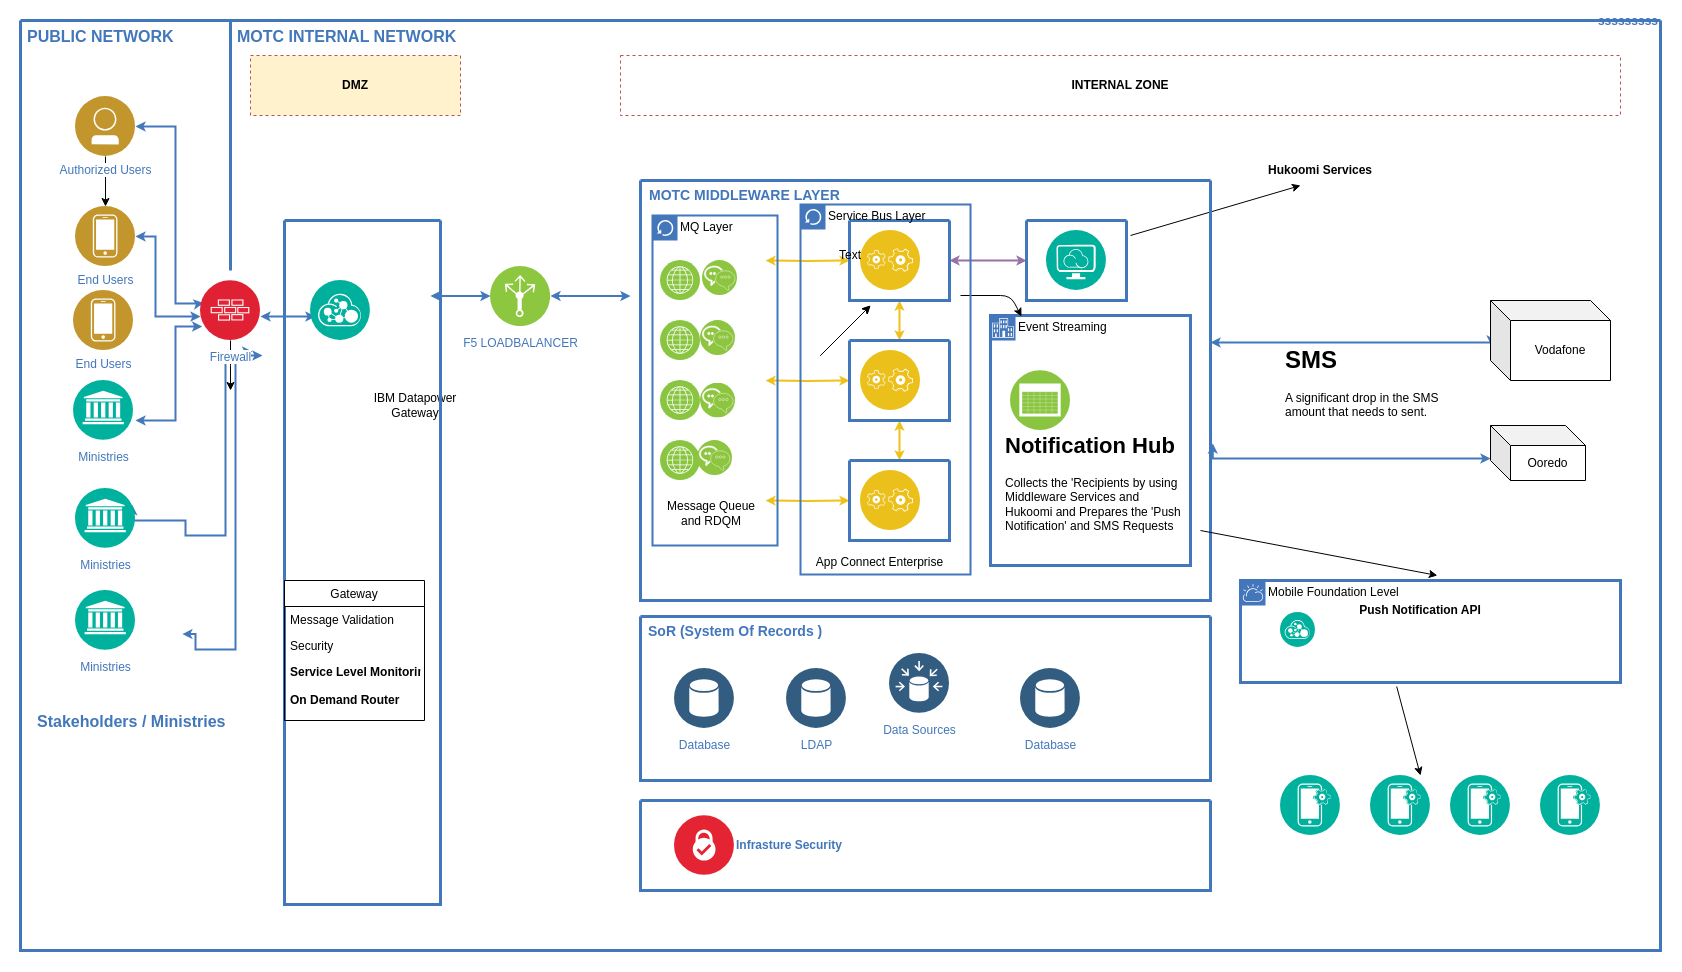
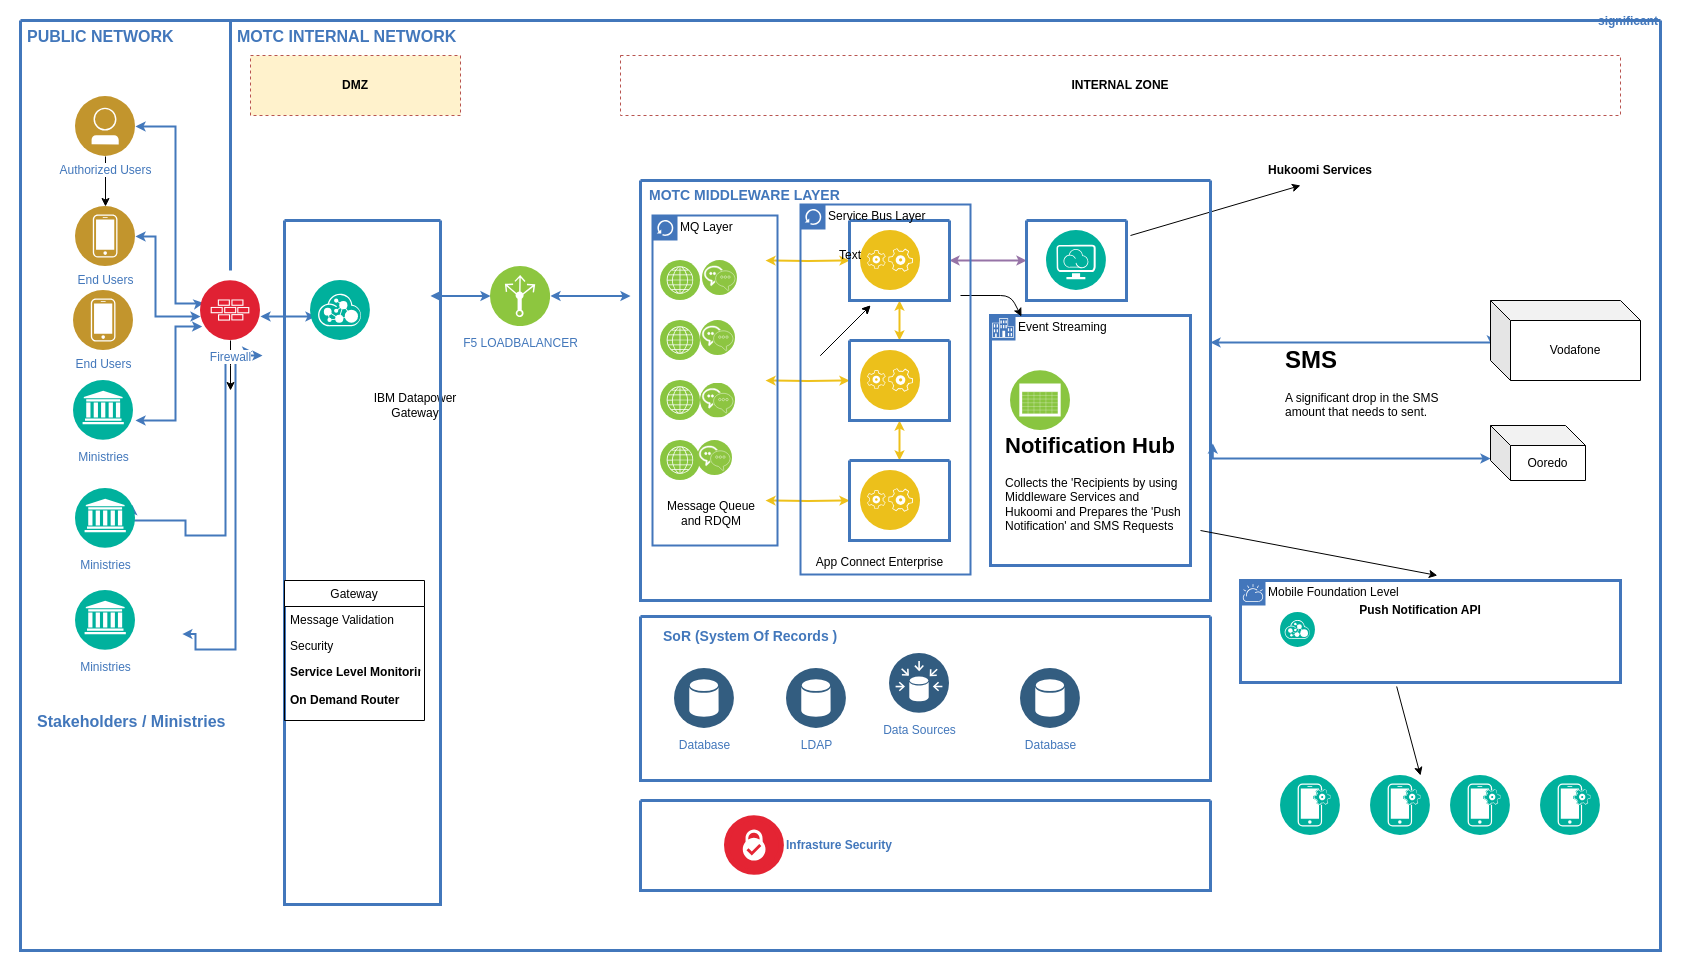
(1628, 21) -> (1626, 21)
(1551, 341) -> (1566, 341)
(757, 629) -> (772, 634)
(705, 846) -> (755, 846)
